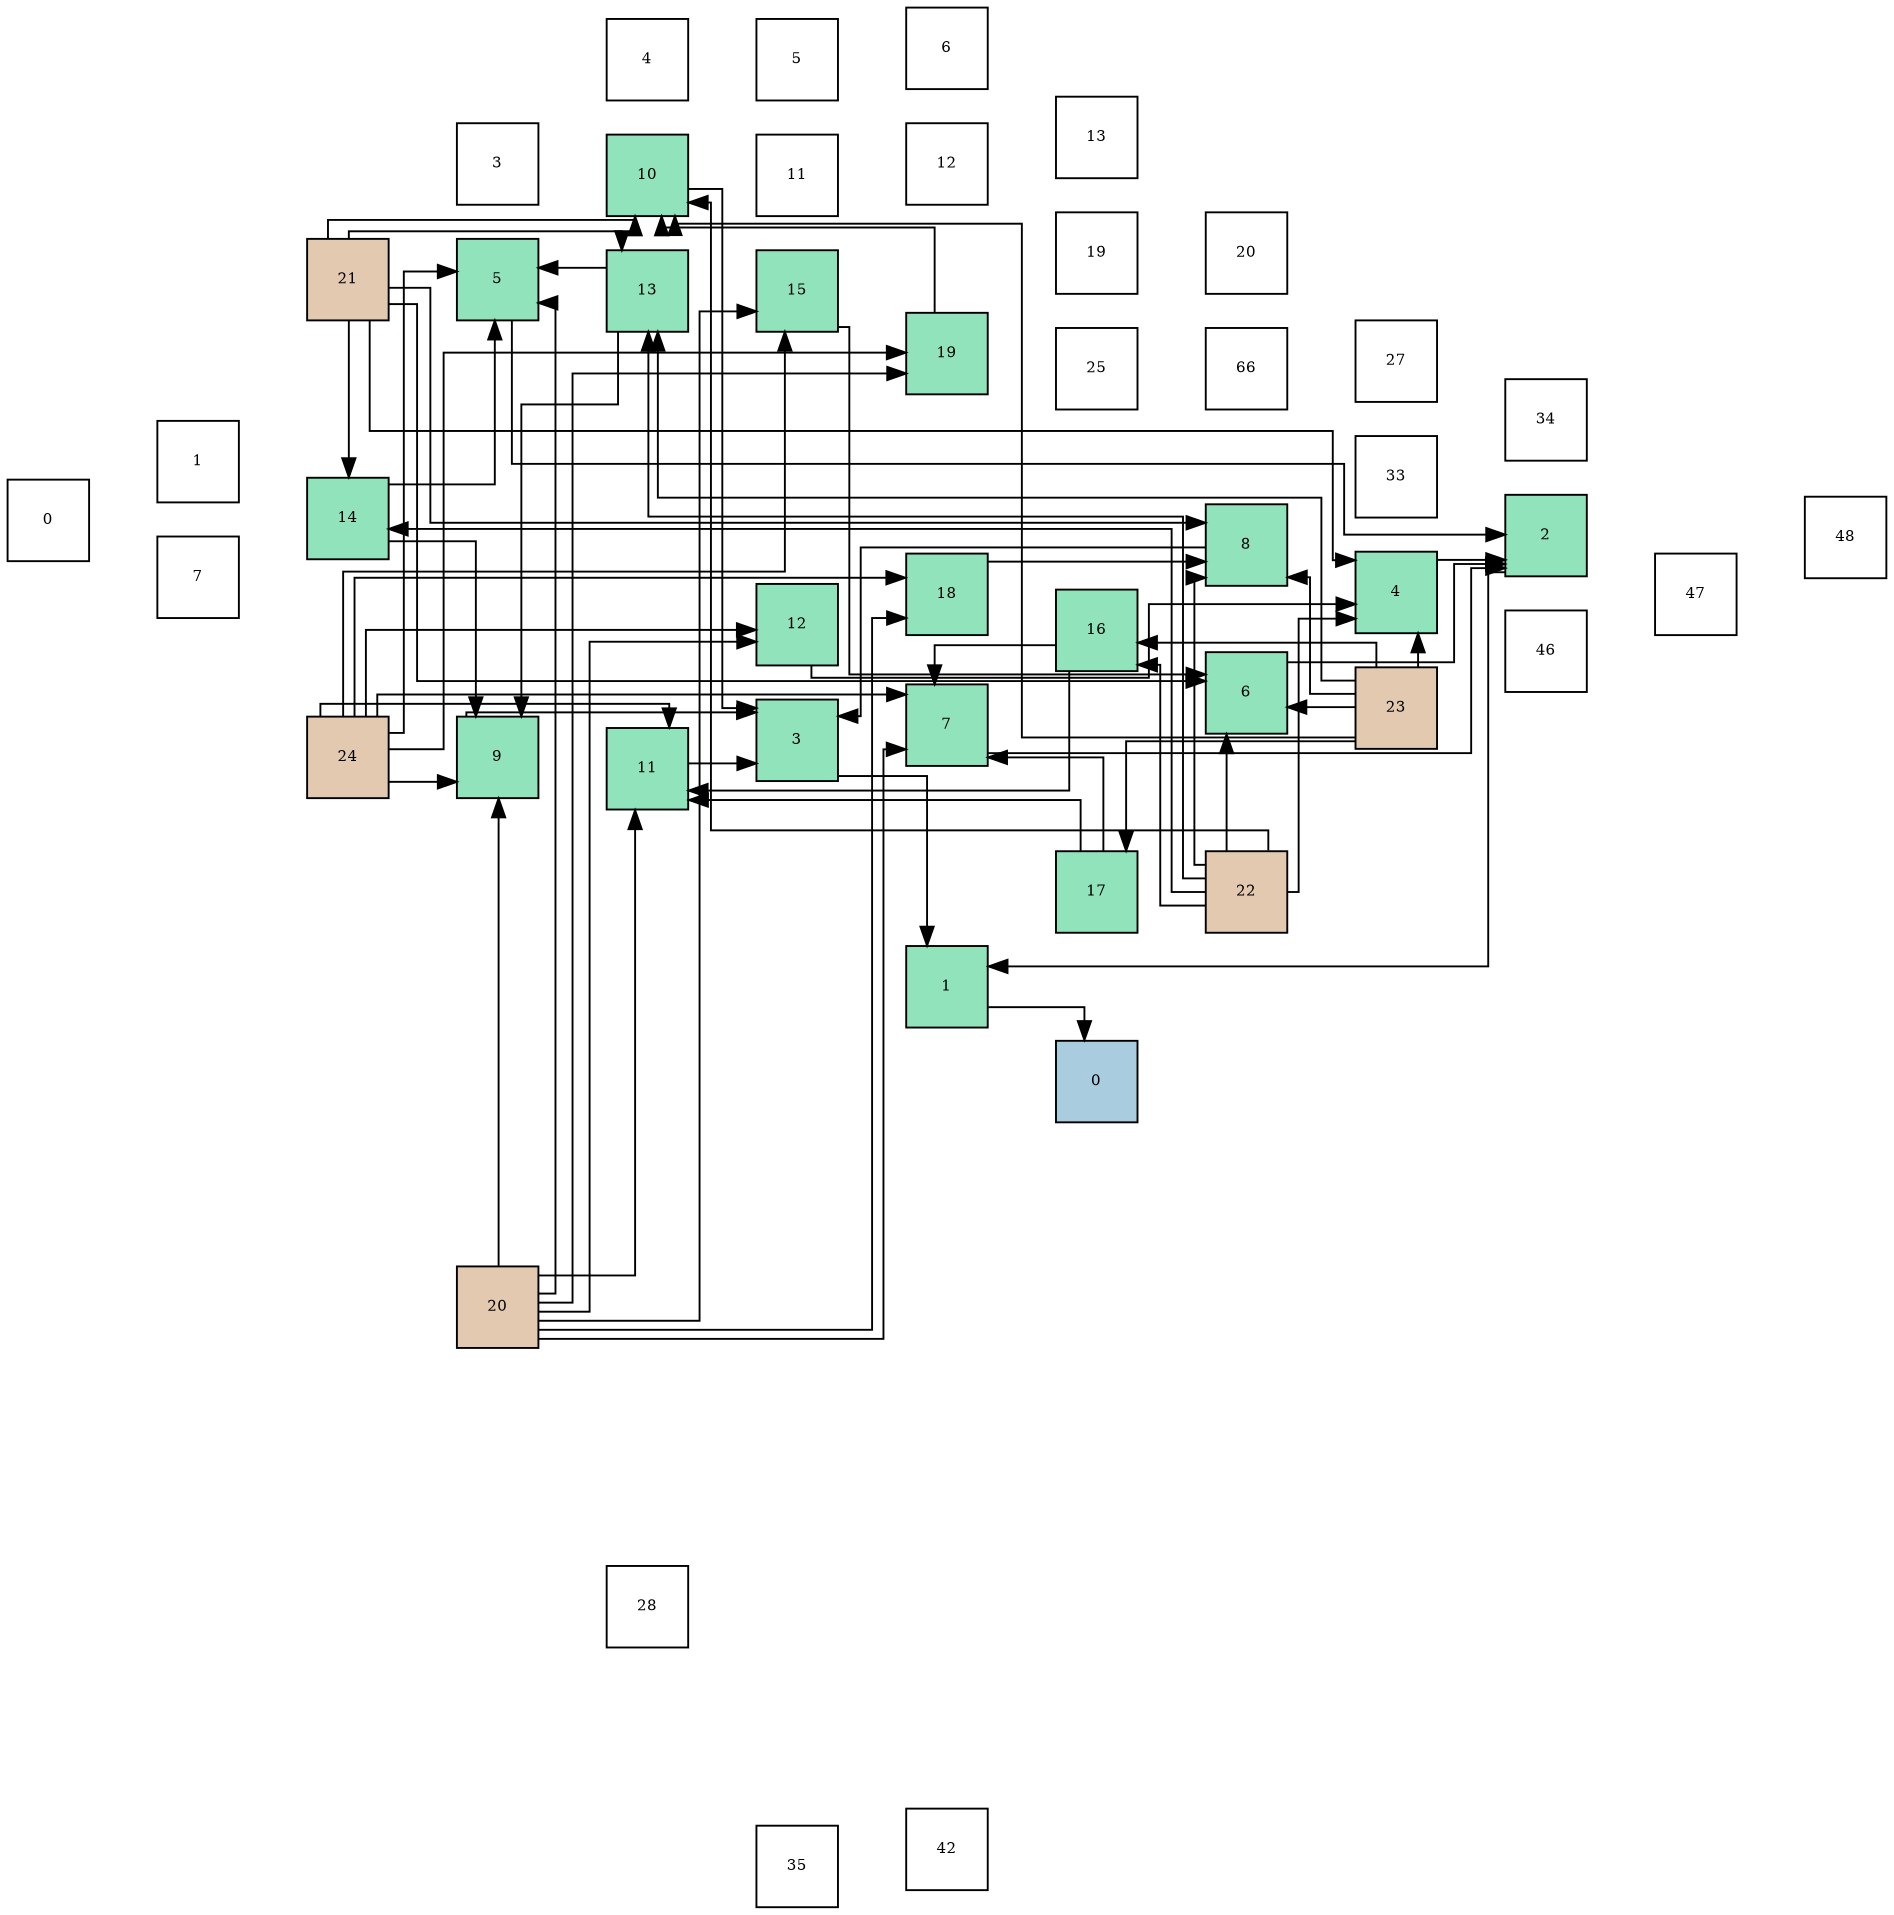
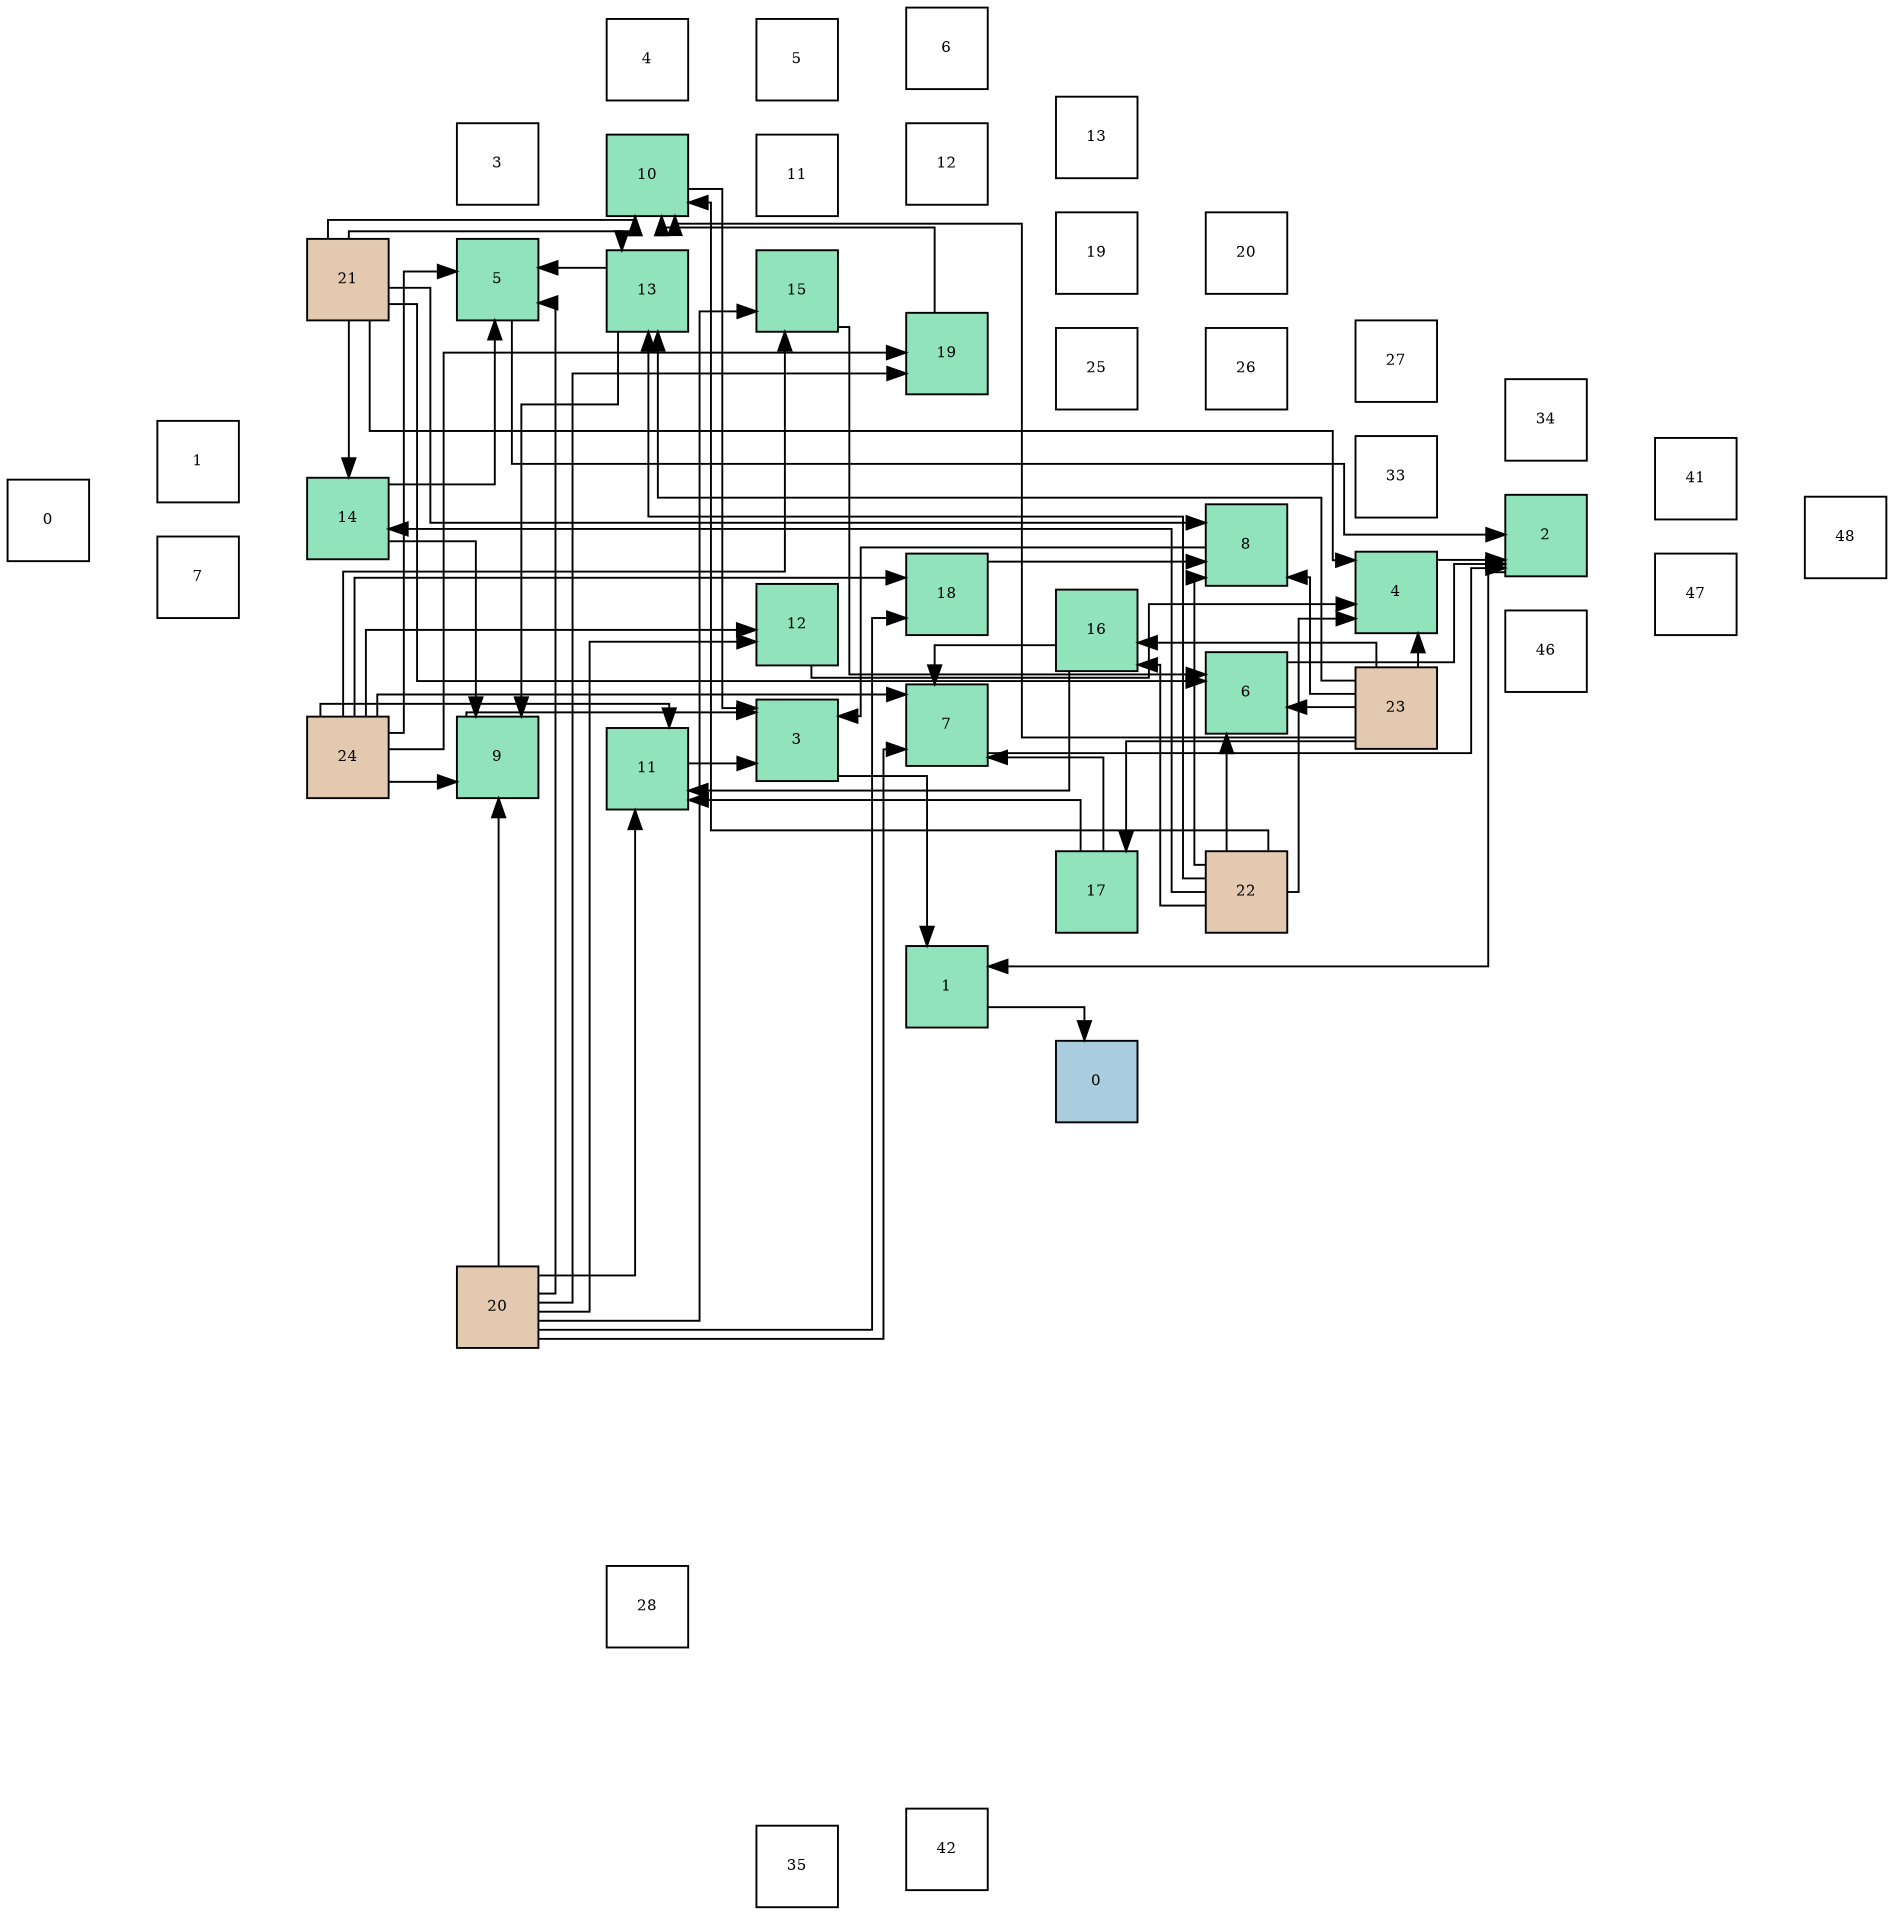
(1247, 369) -> (1247, 369)
none -> (1696, 479)
